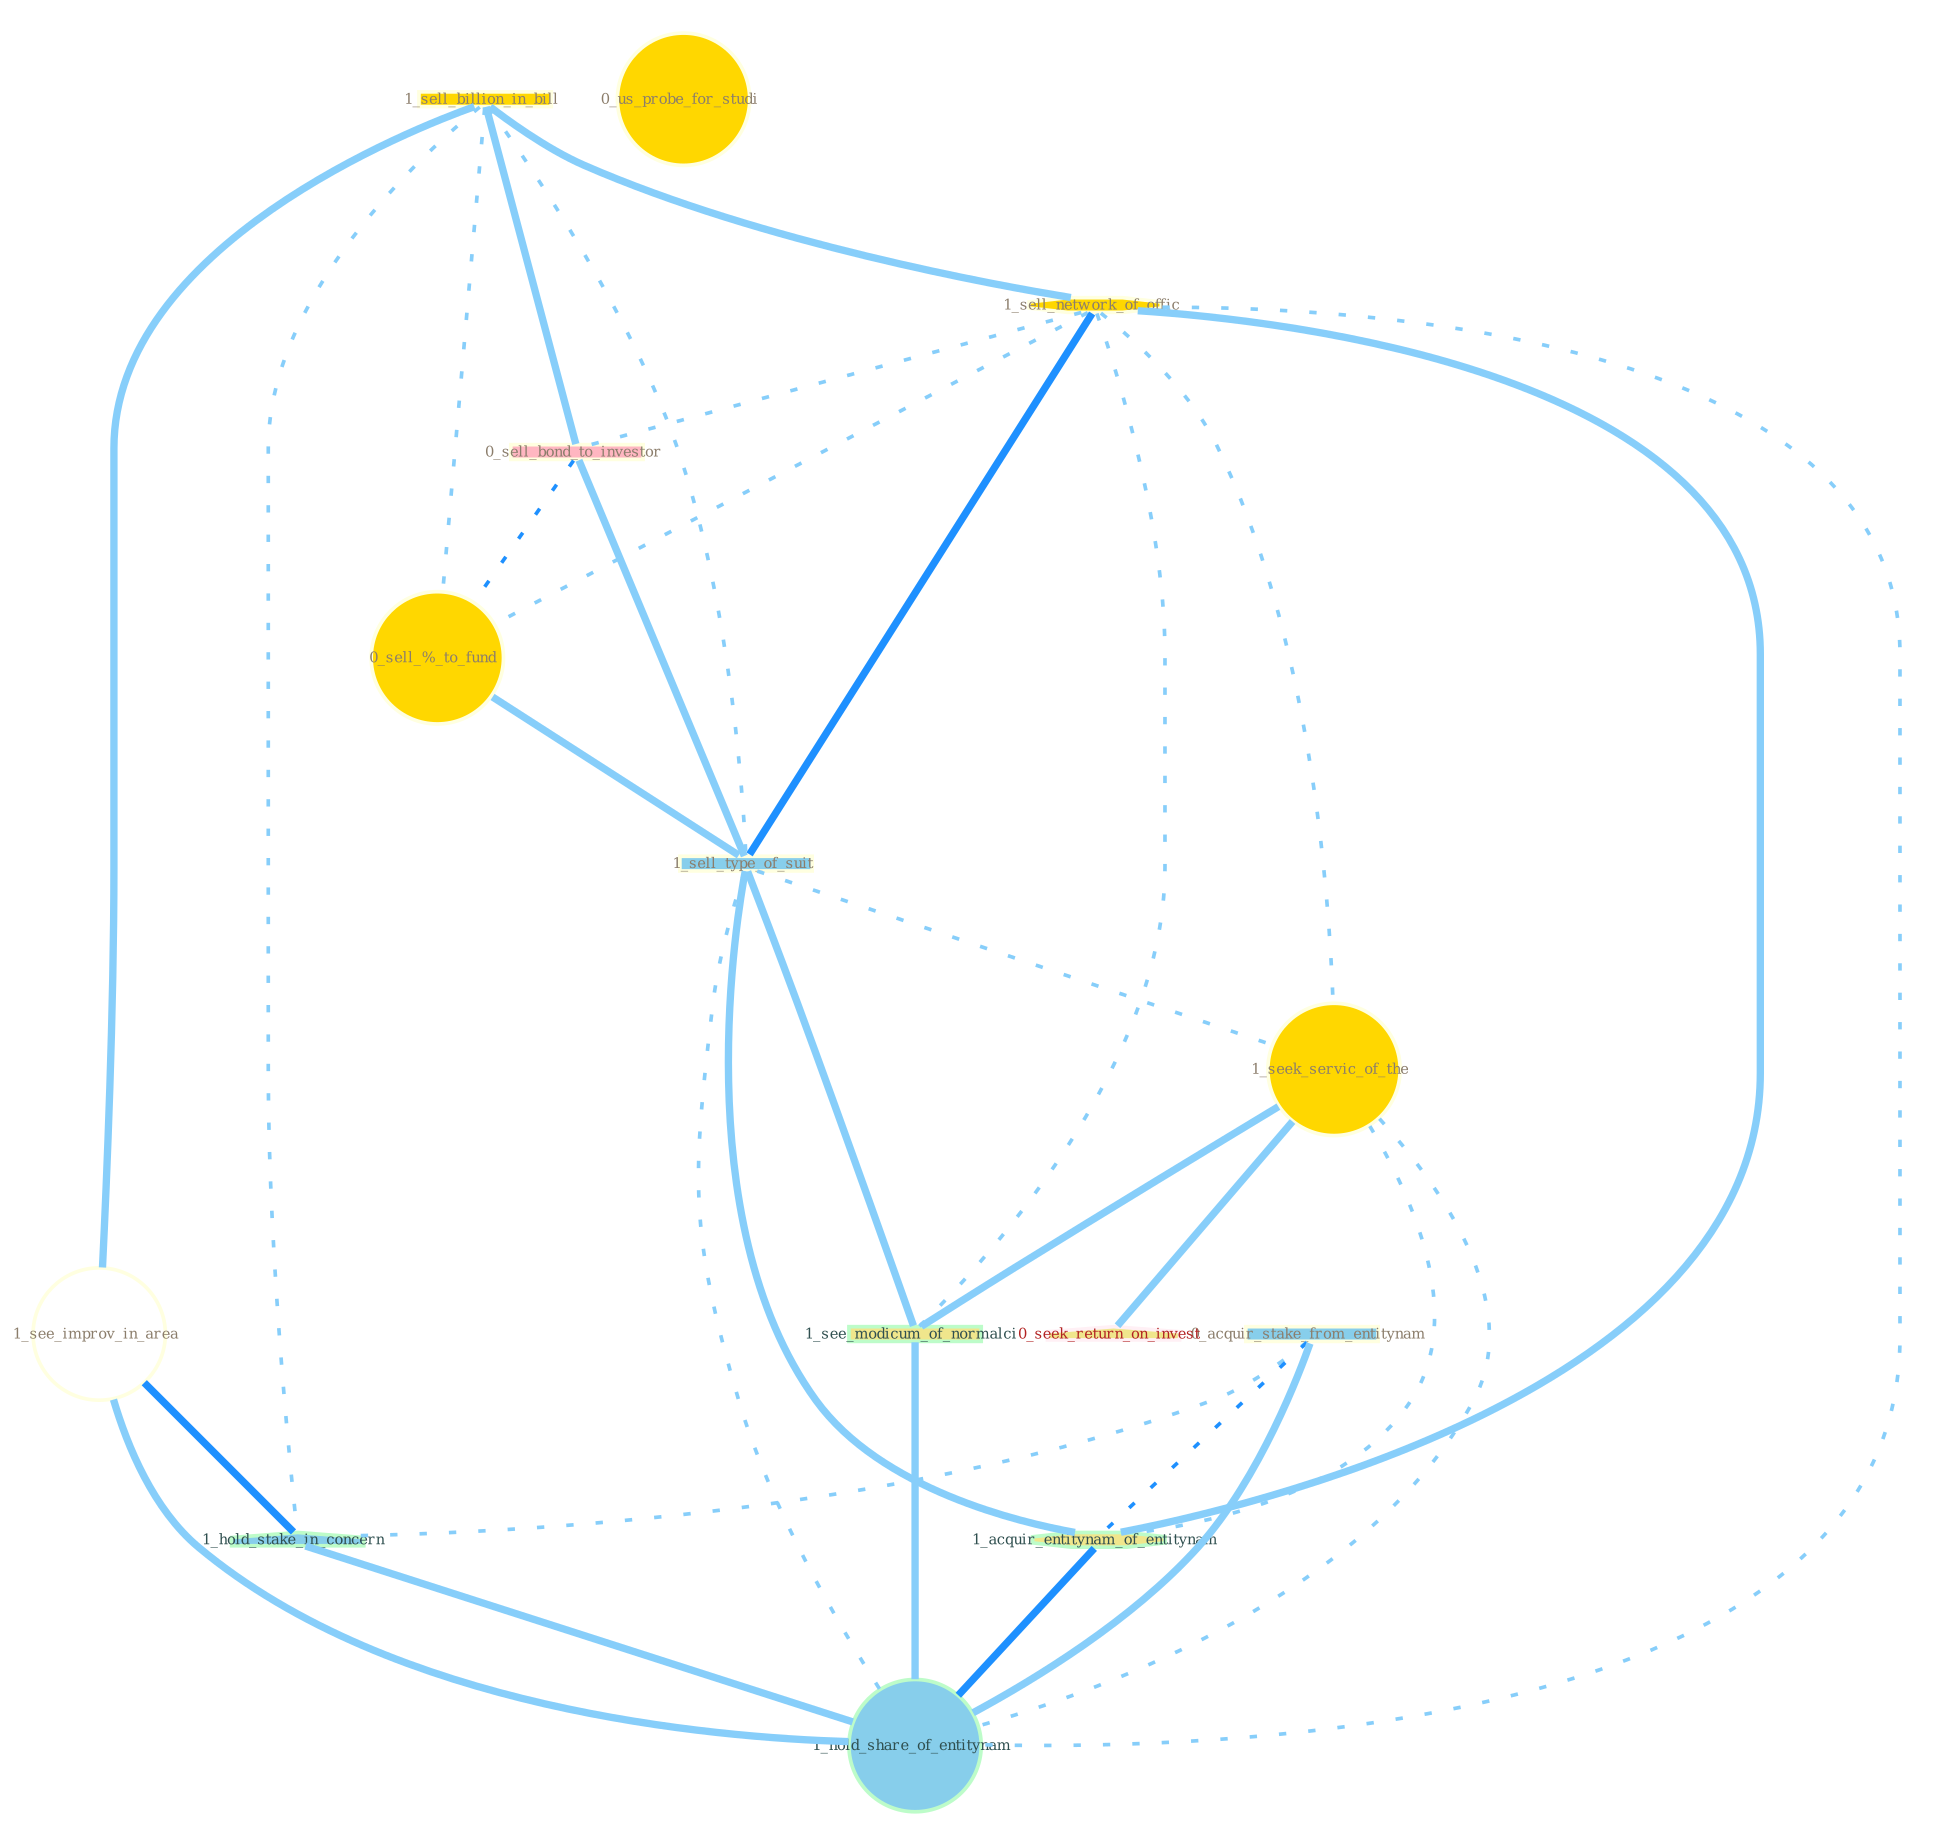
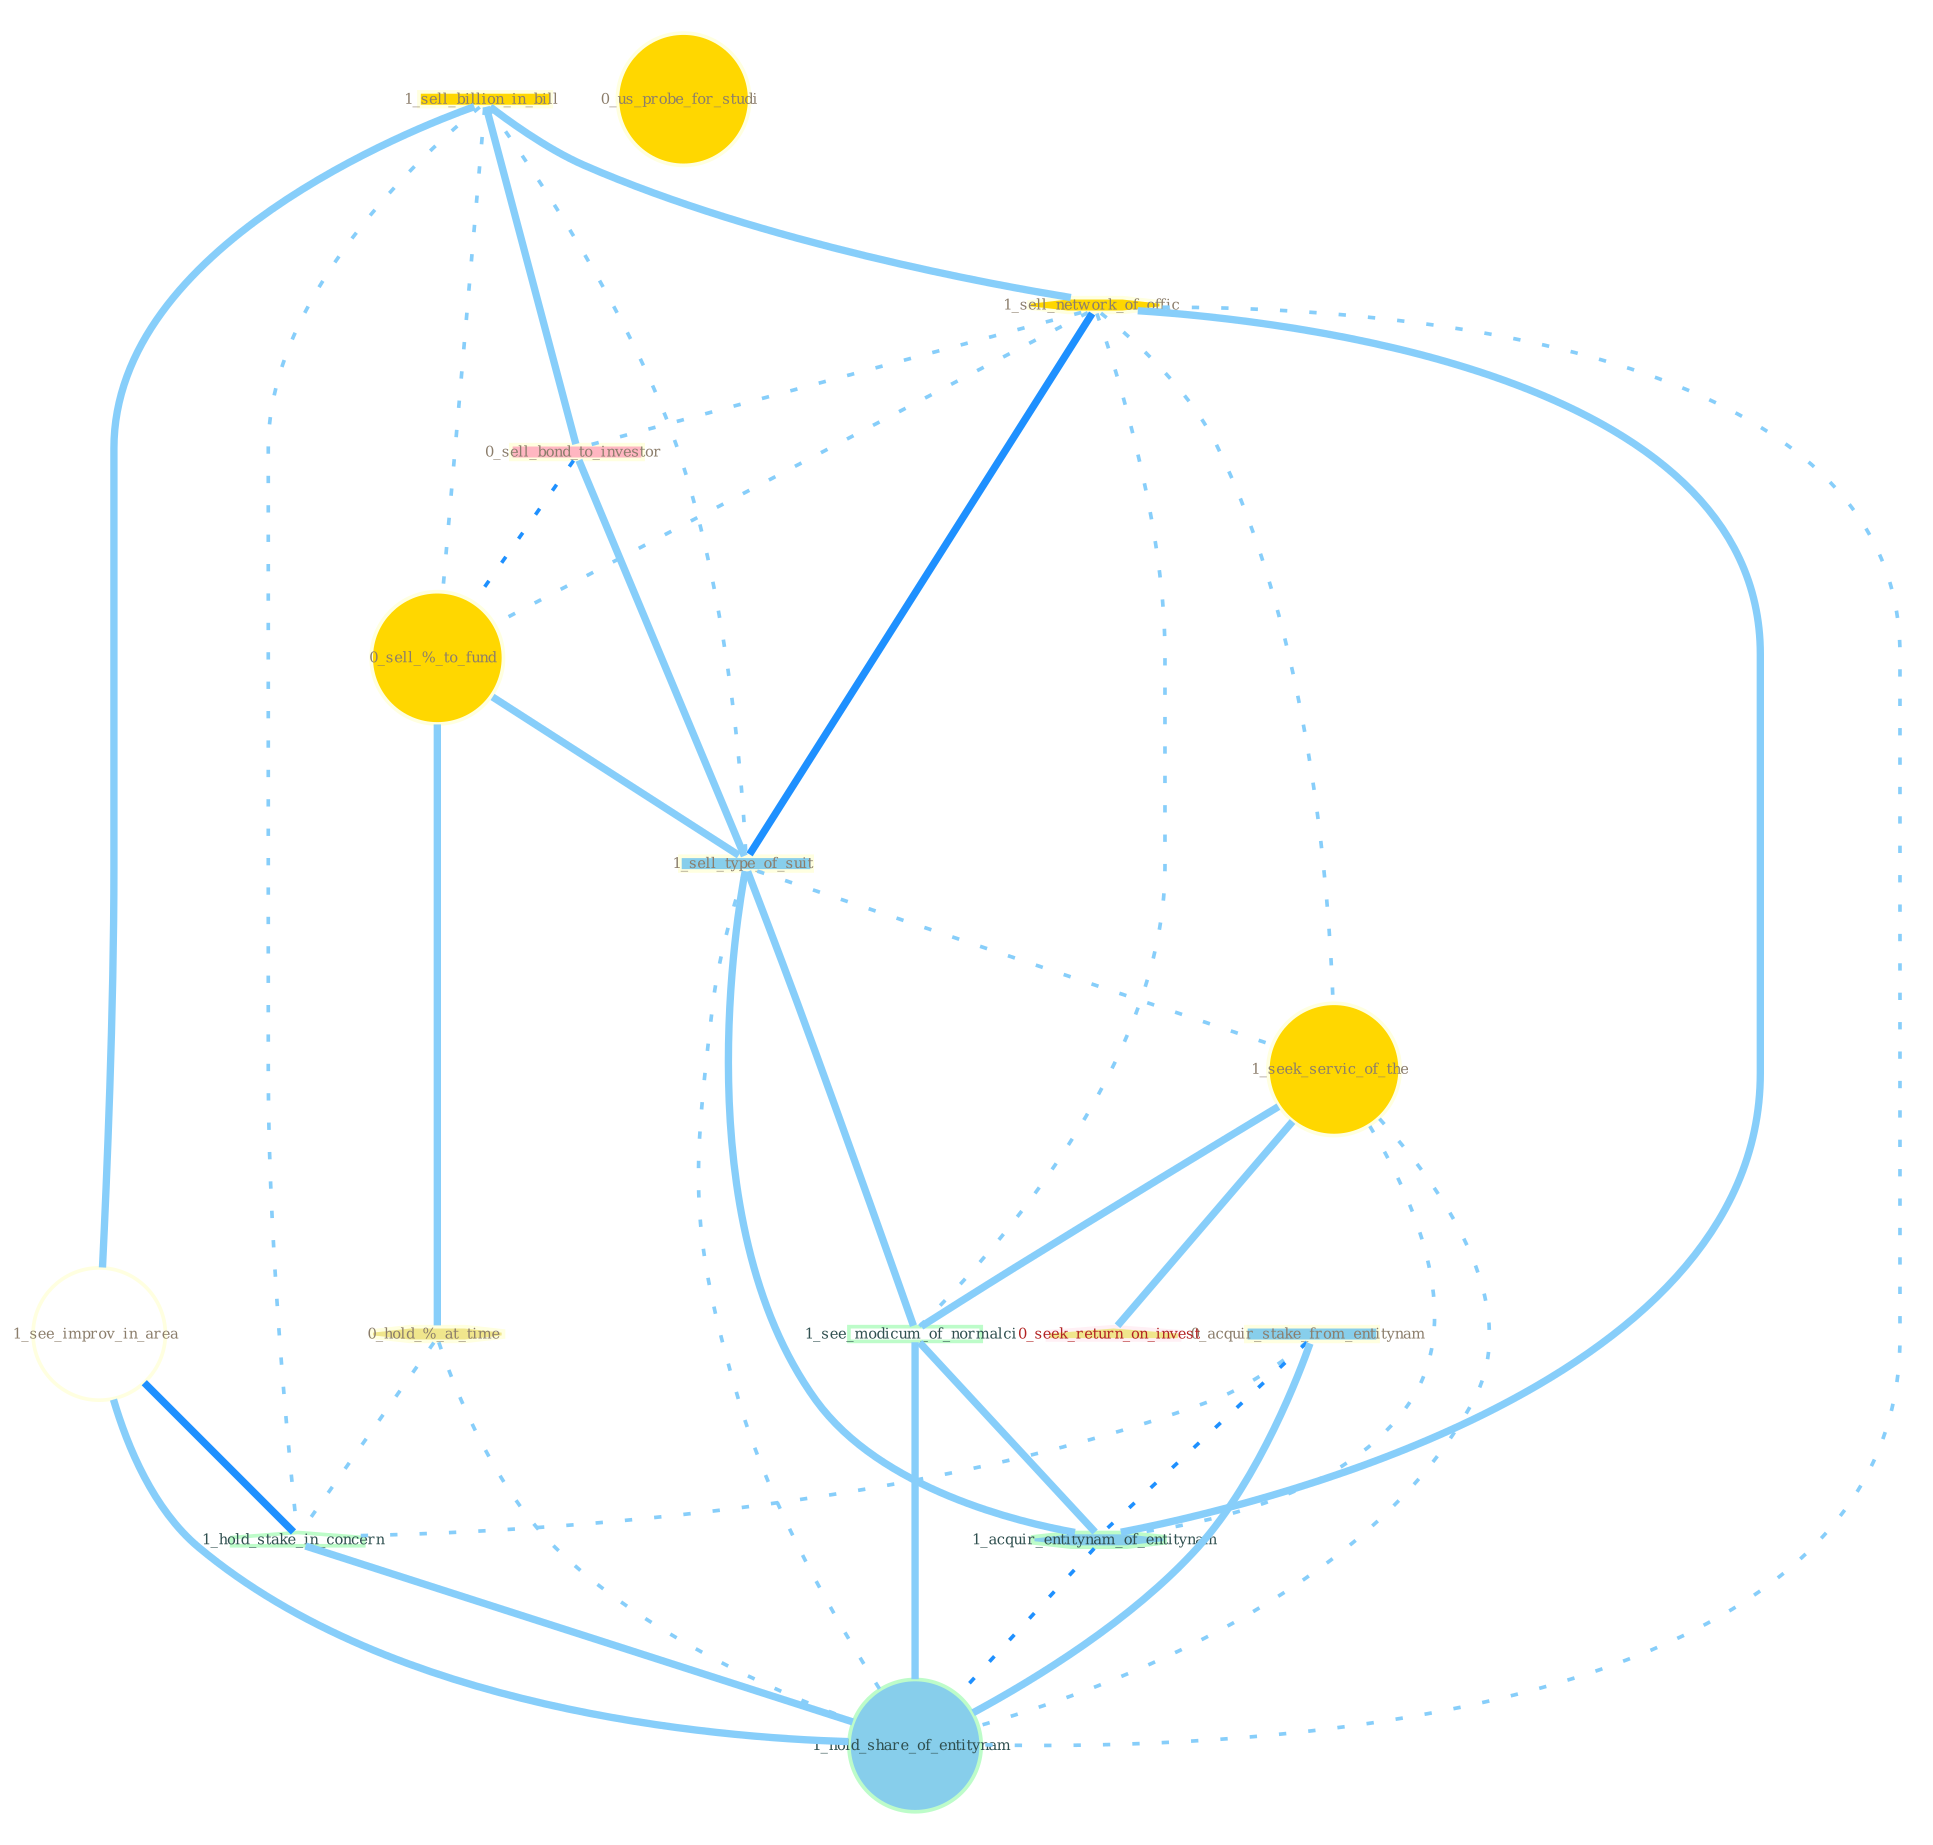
none -> (437, 1334)
(915, 1334) -> (915, 1334)
none -> (1003, 1433)
(298, 1540) -> (298, 1540)
(1099, 1540) -> (1099, 1540)
(1026, 1622) -> (1026, 1622)
